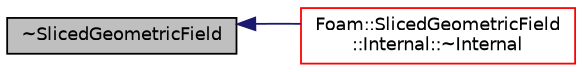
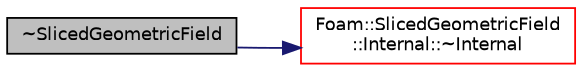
(278, 24) -> (260, 48)
